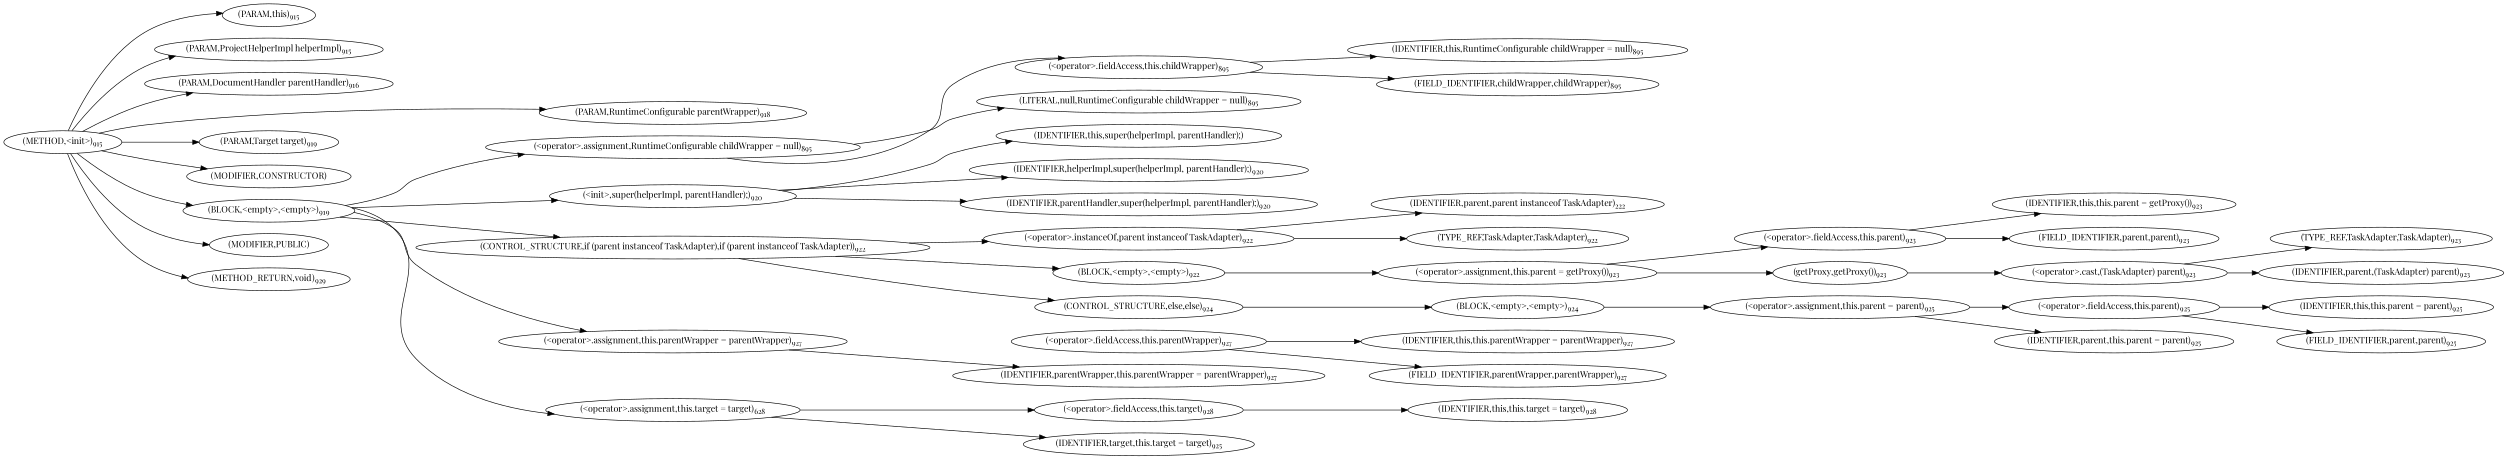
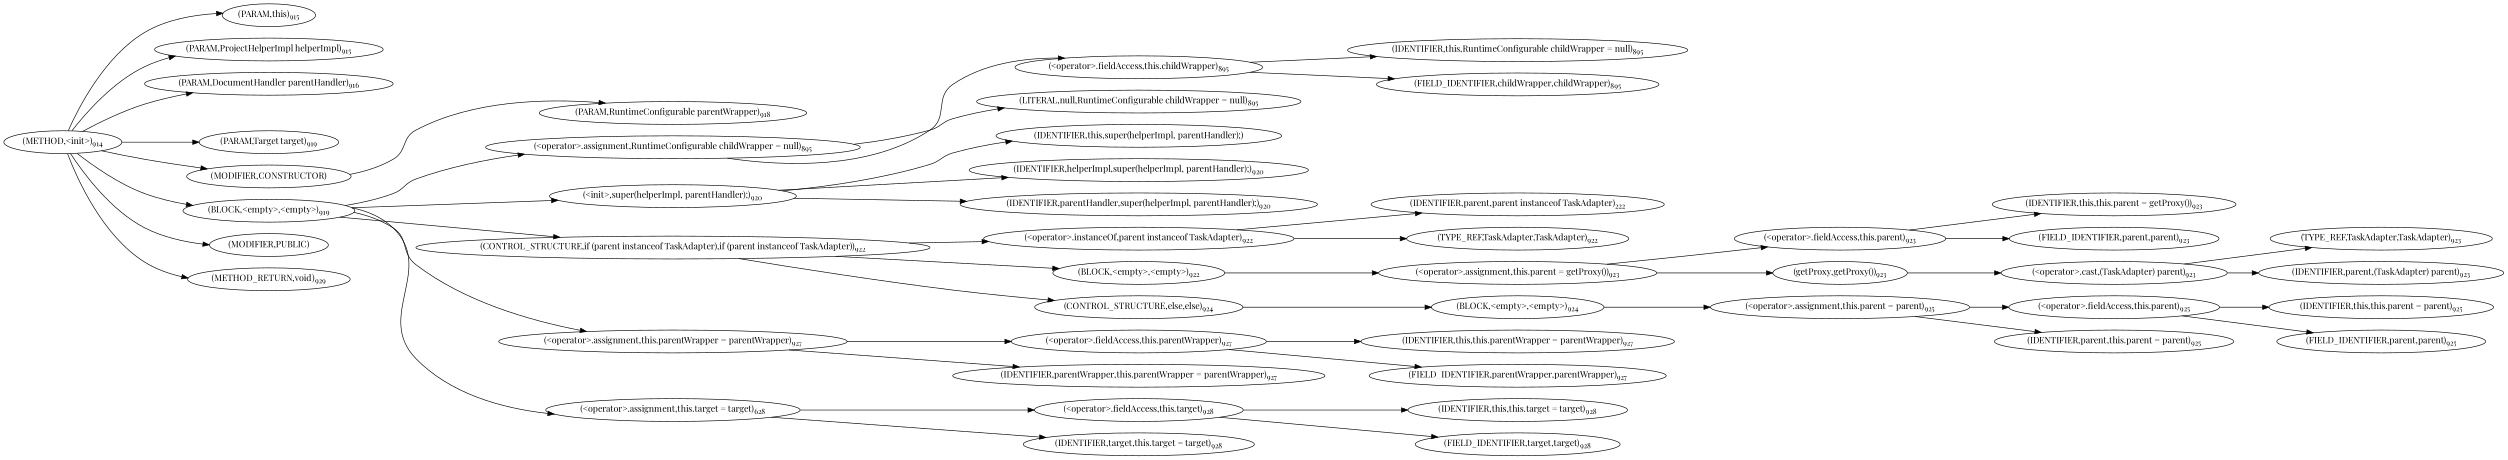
(319, 112) -> (464, 112)
(98, 141) -> (98, 141)
none -> (926, 341)
(1217, 443) -> (1217, 443)
none -> (1518, 444)
